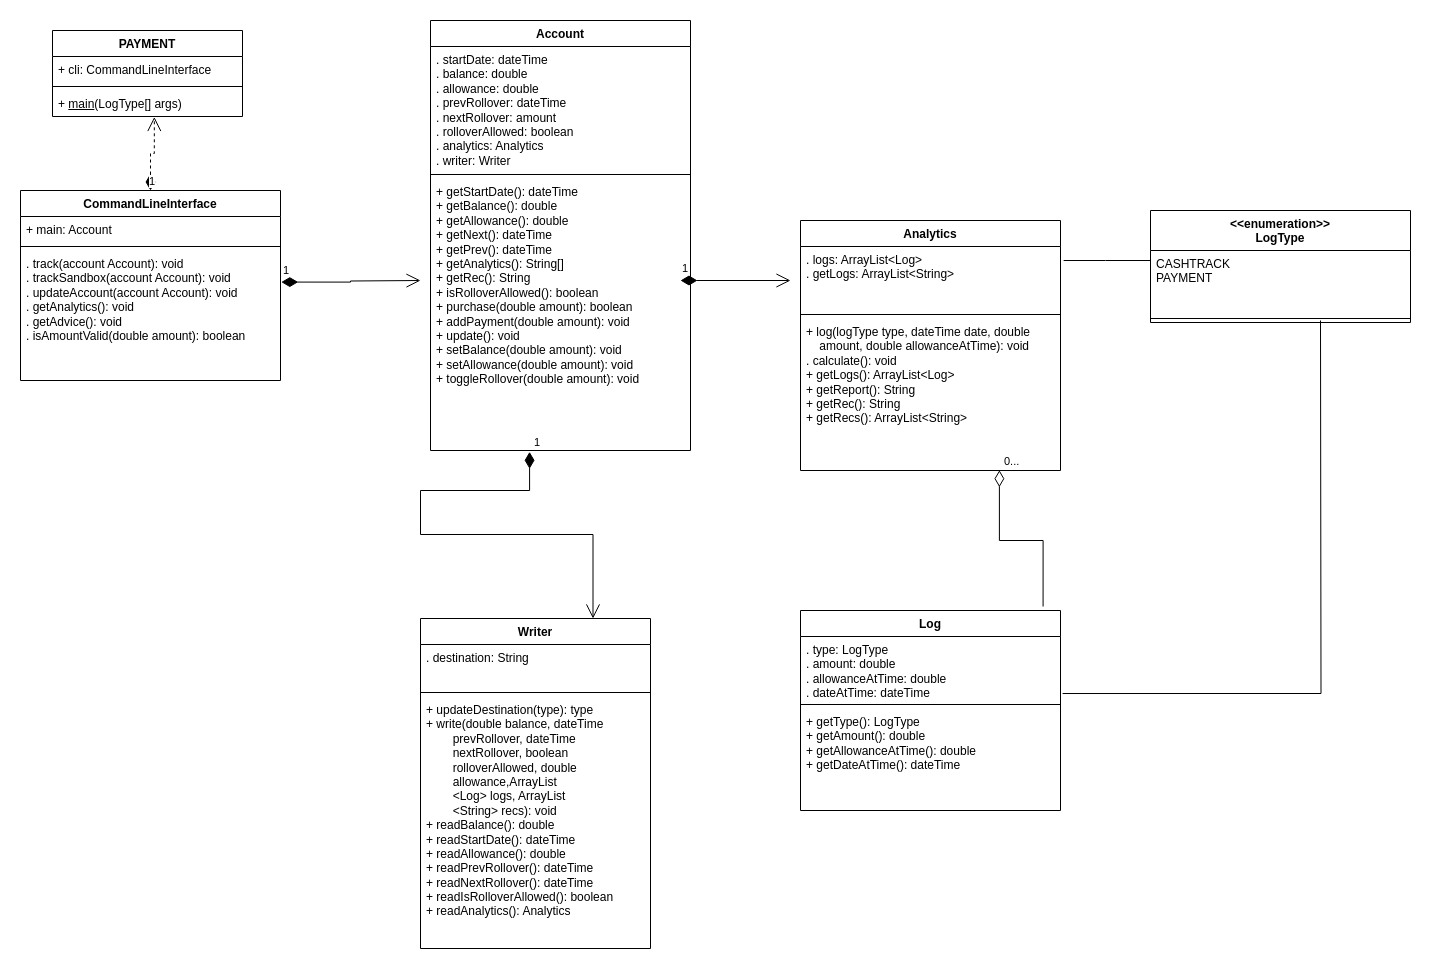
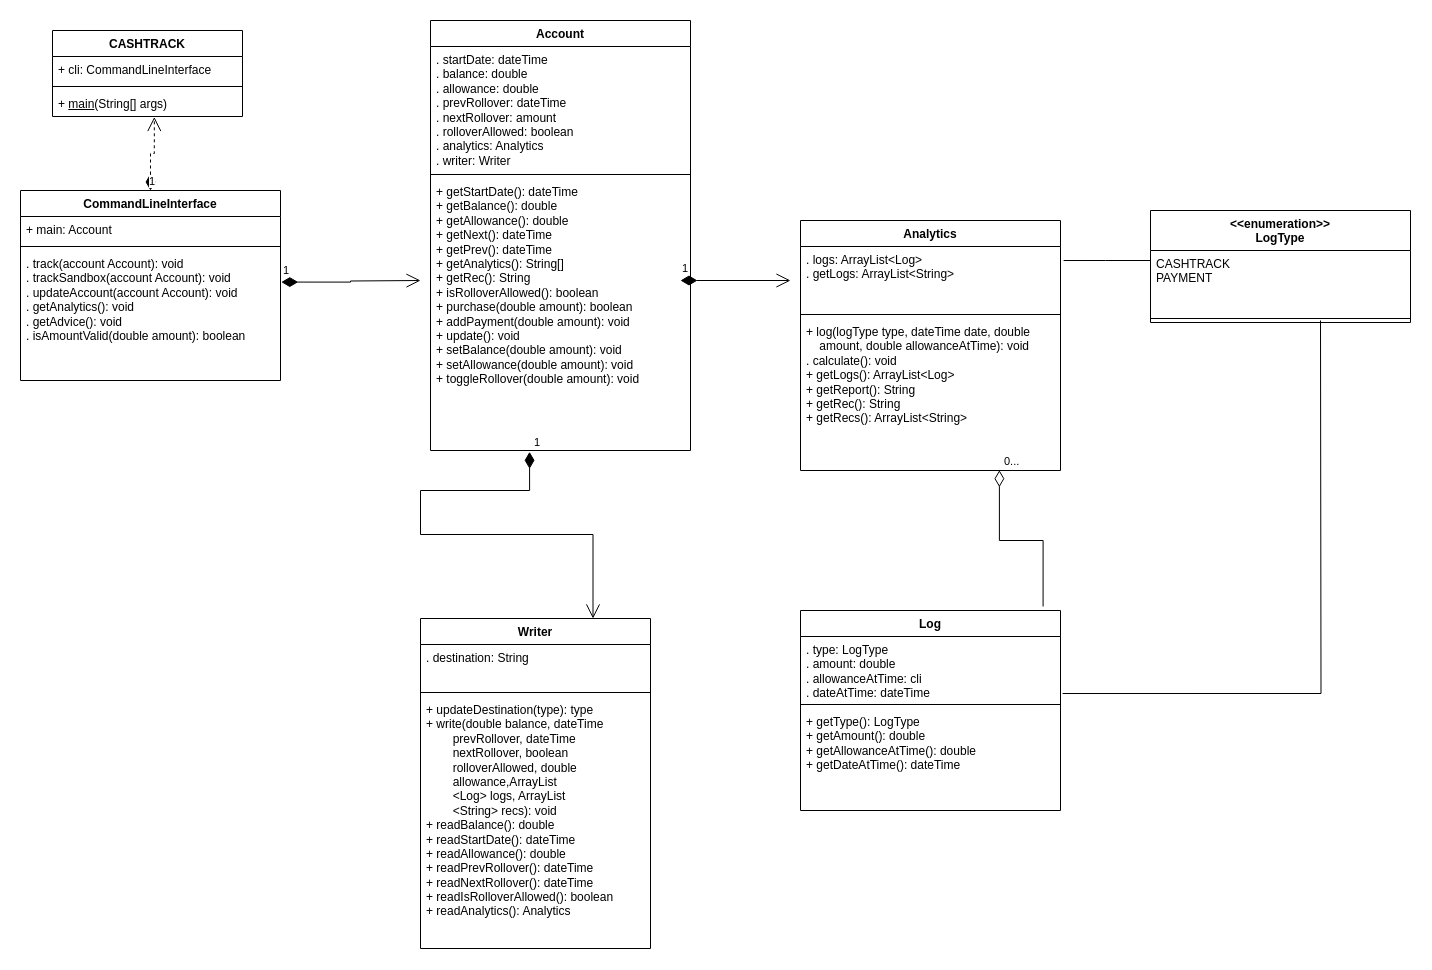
(148, 45) -> (148, 45)
(129, 105) -> (124, 105)
(878, 672) -> (871, 672)
